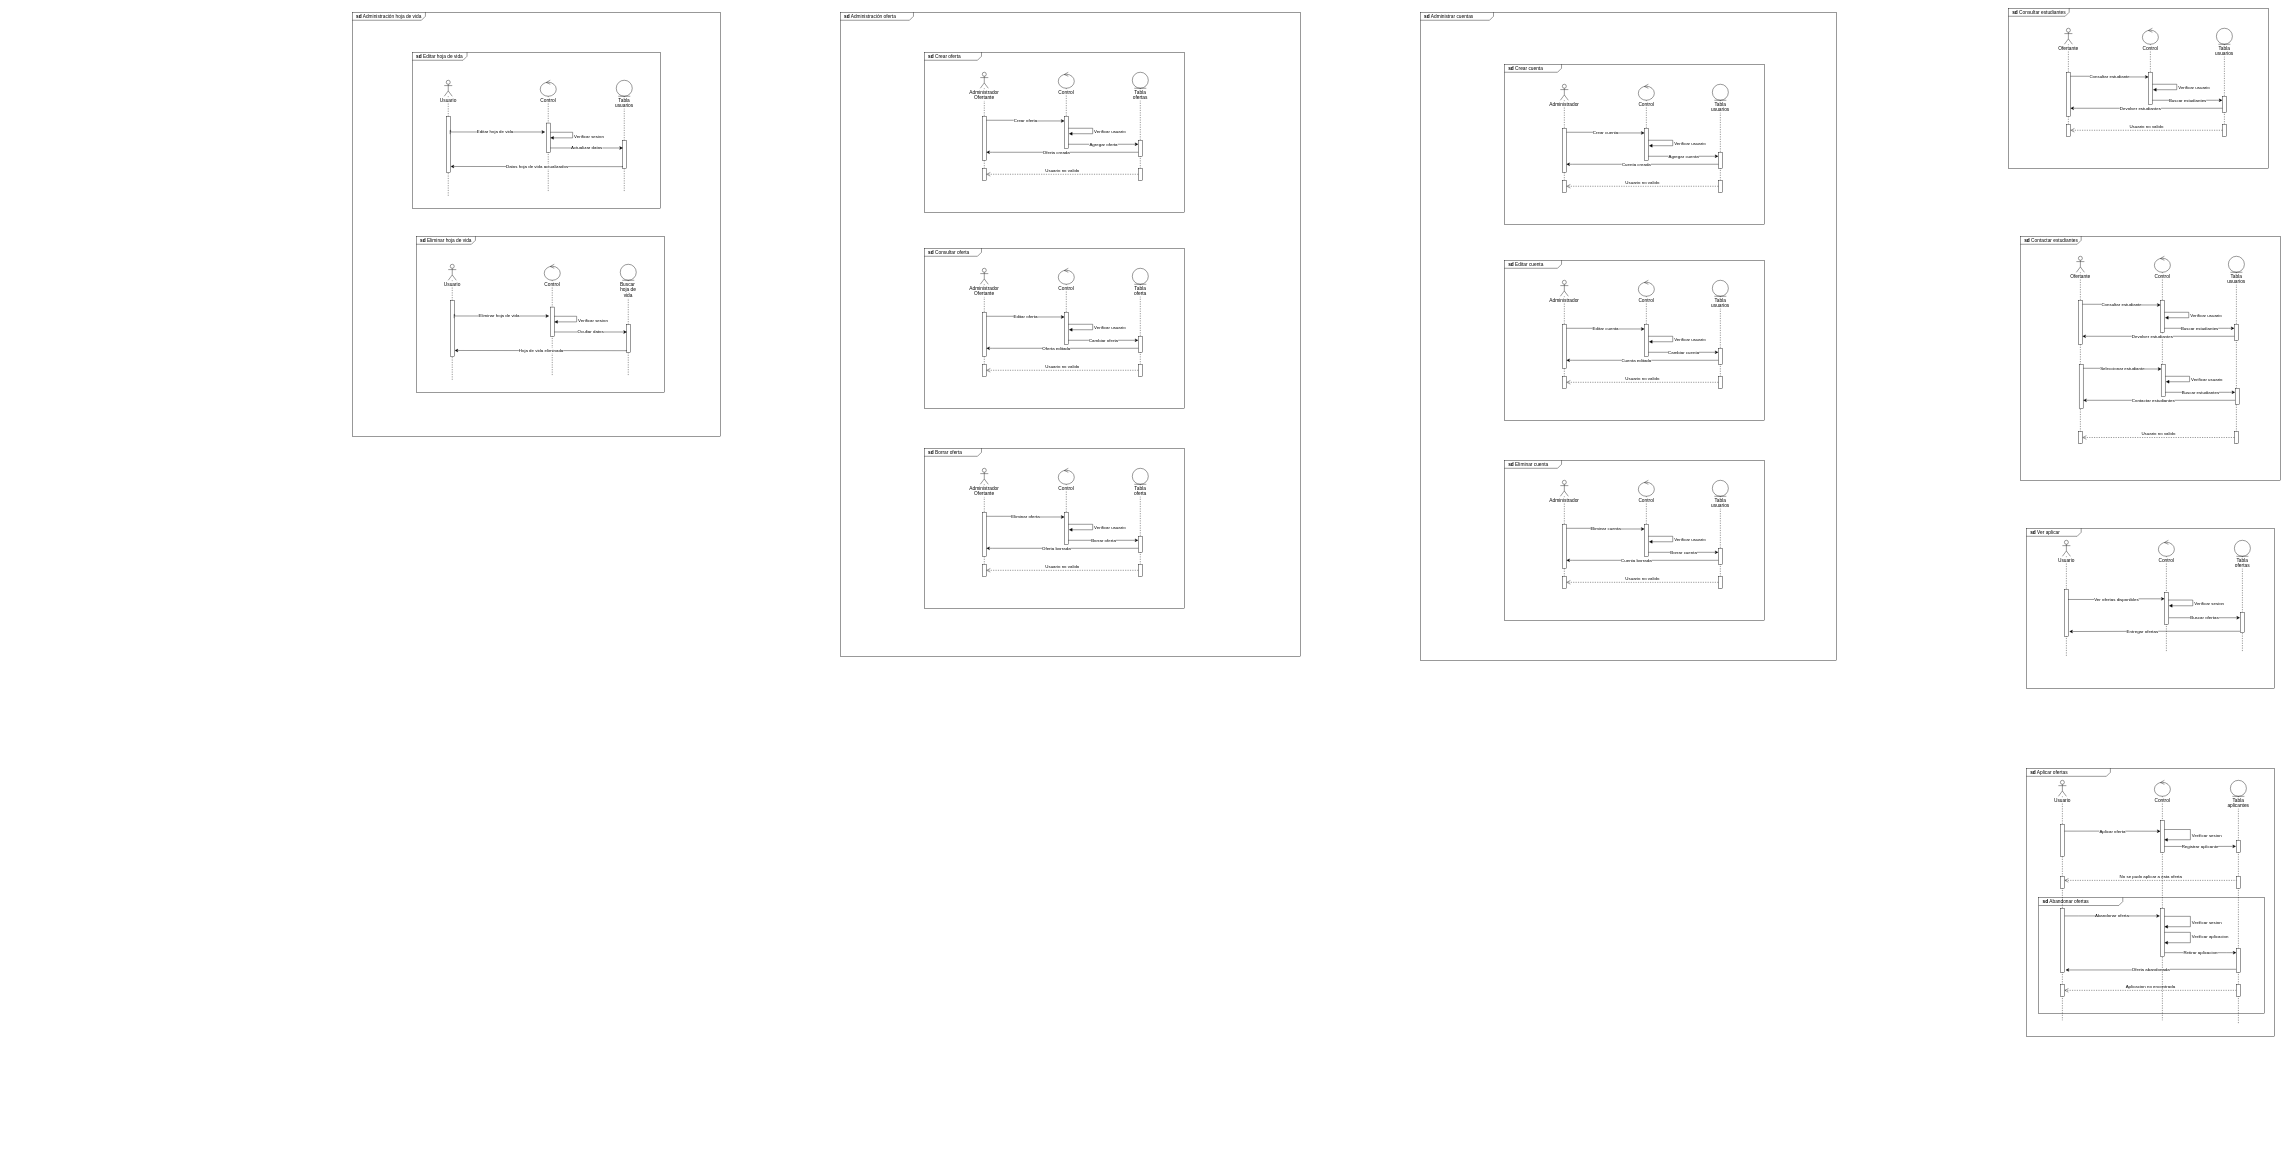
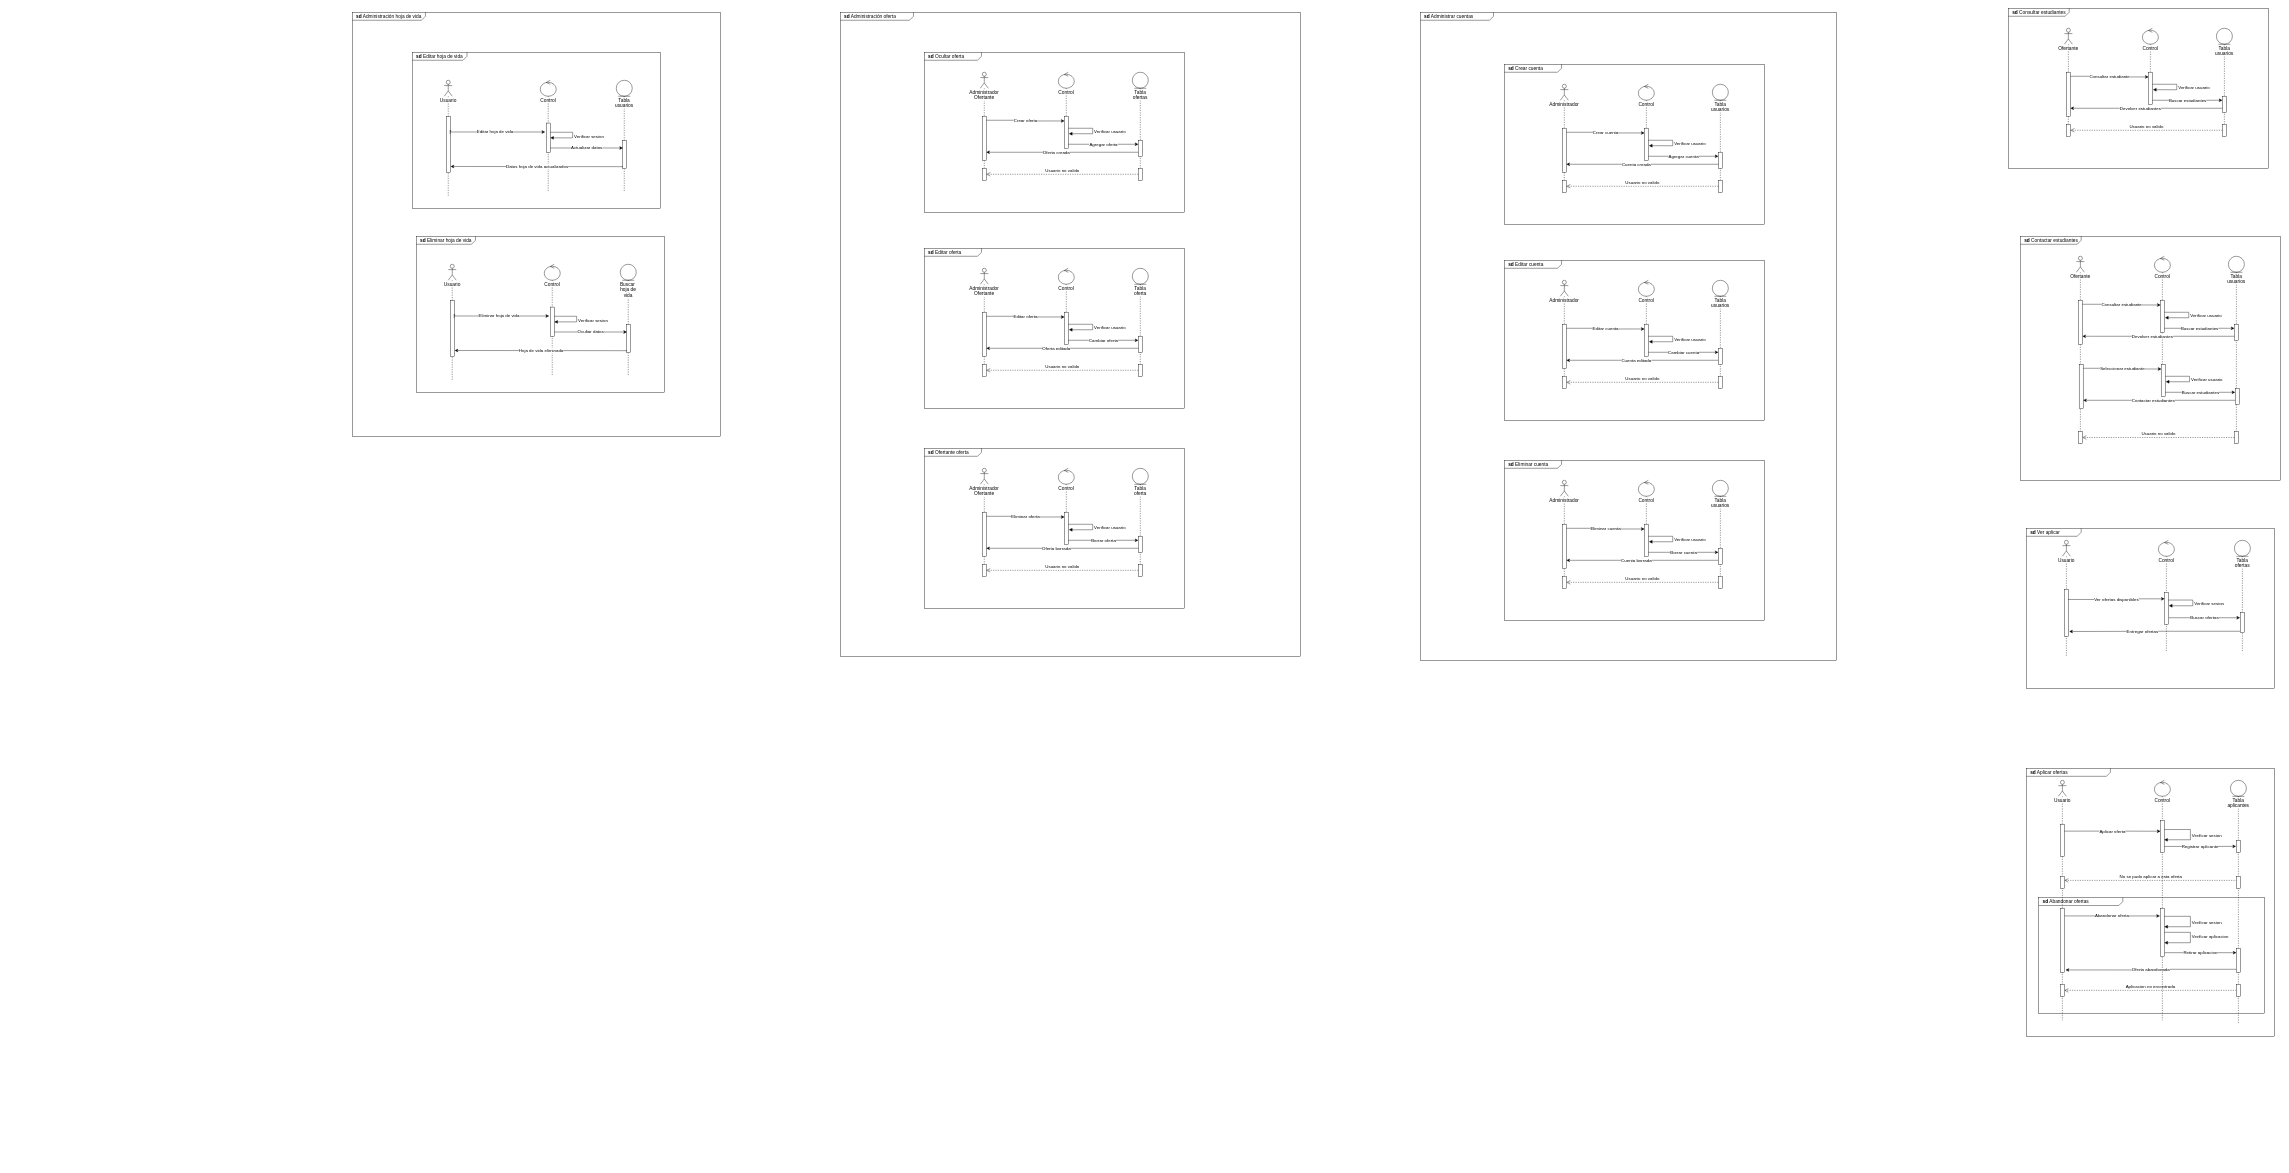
(943, 52) -> (945, 52)
(948, 248) -> (944, 248)
(944, 448) -> (948, 448)
